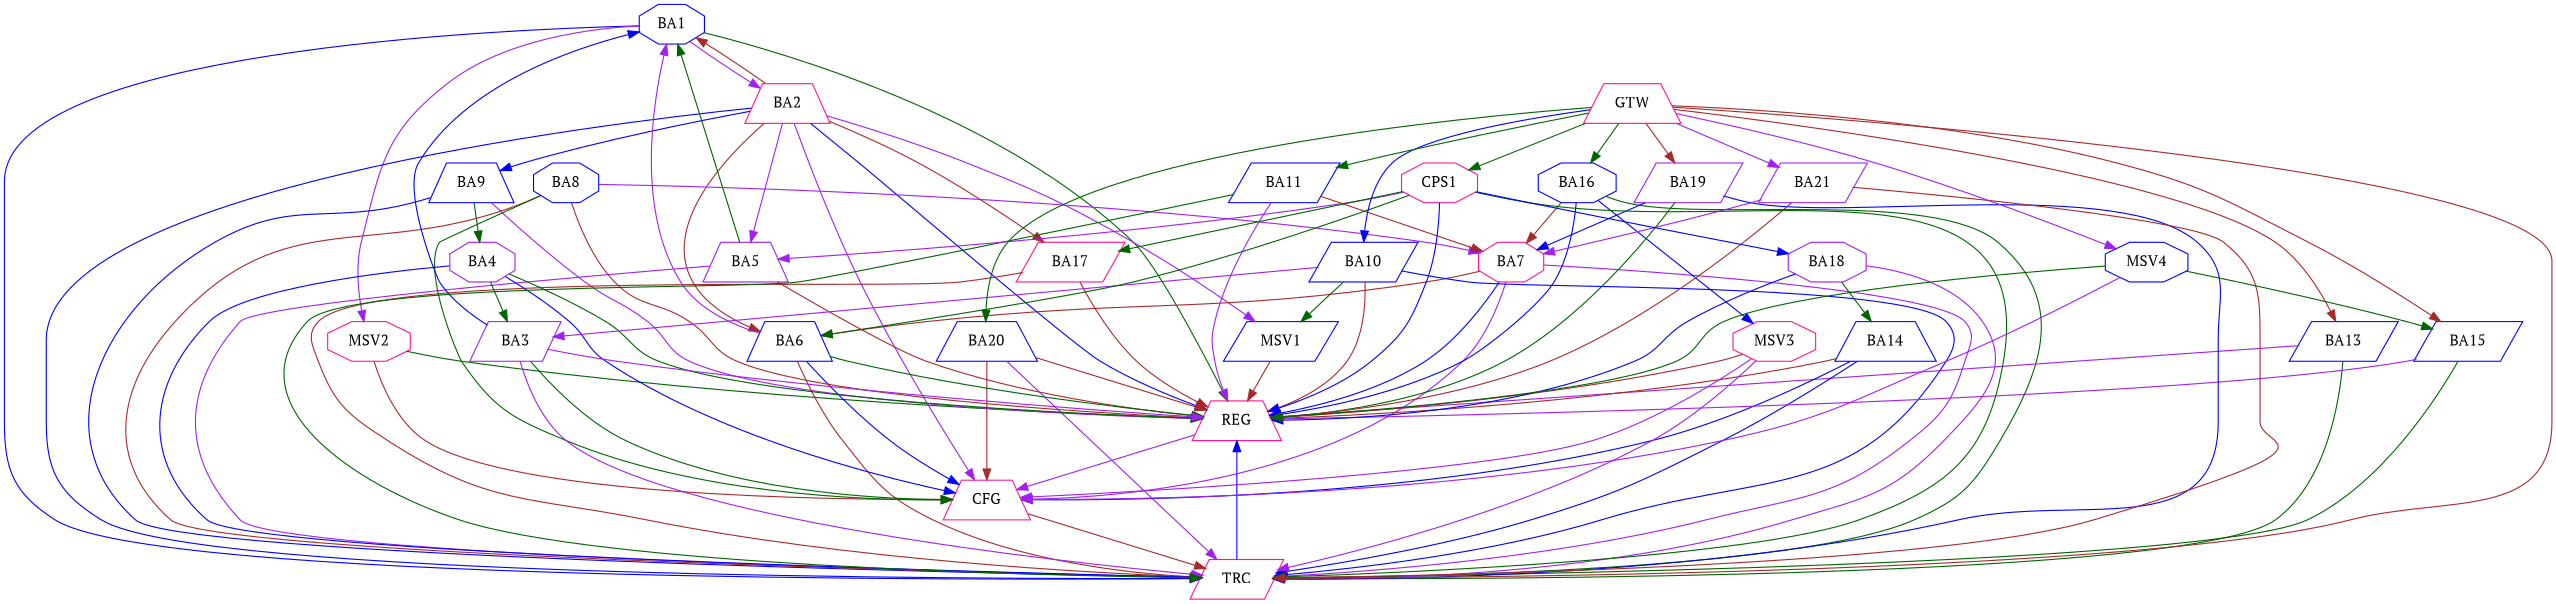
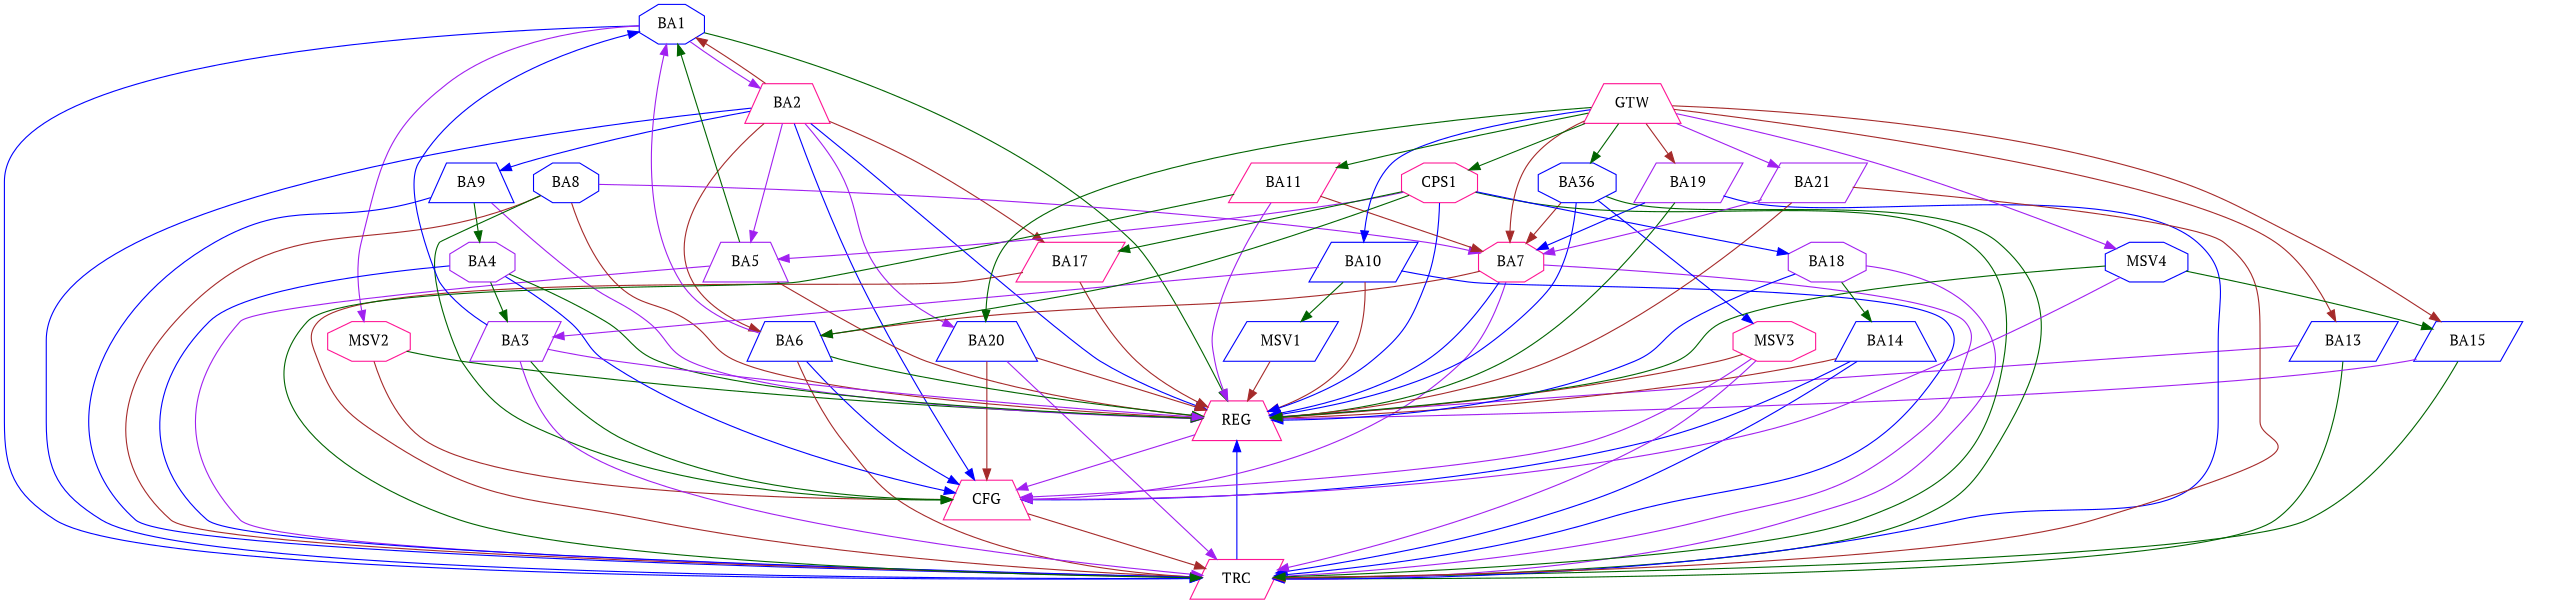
(1284, 183) -> (1284, 183)
(1577, 183) -> (1577, 183)
(1046, 196) -> (861, 234)
(866, 294) -> (866, 294)
(2472, 502) -> (1528, 163)
